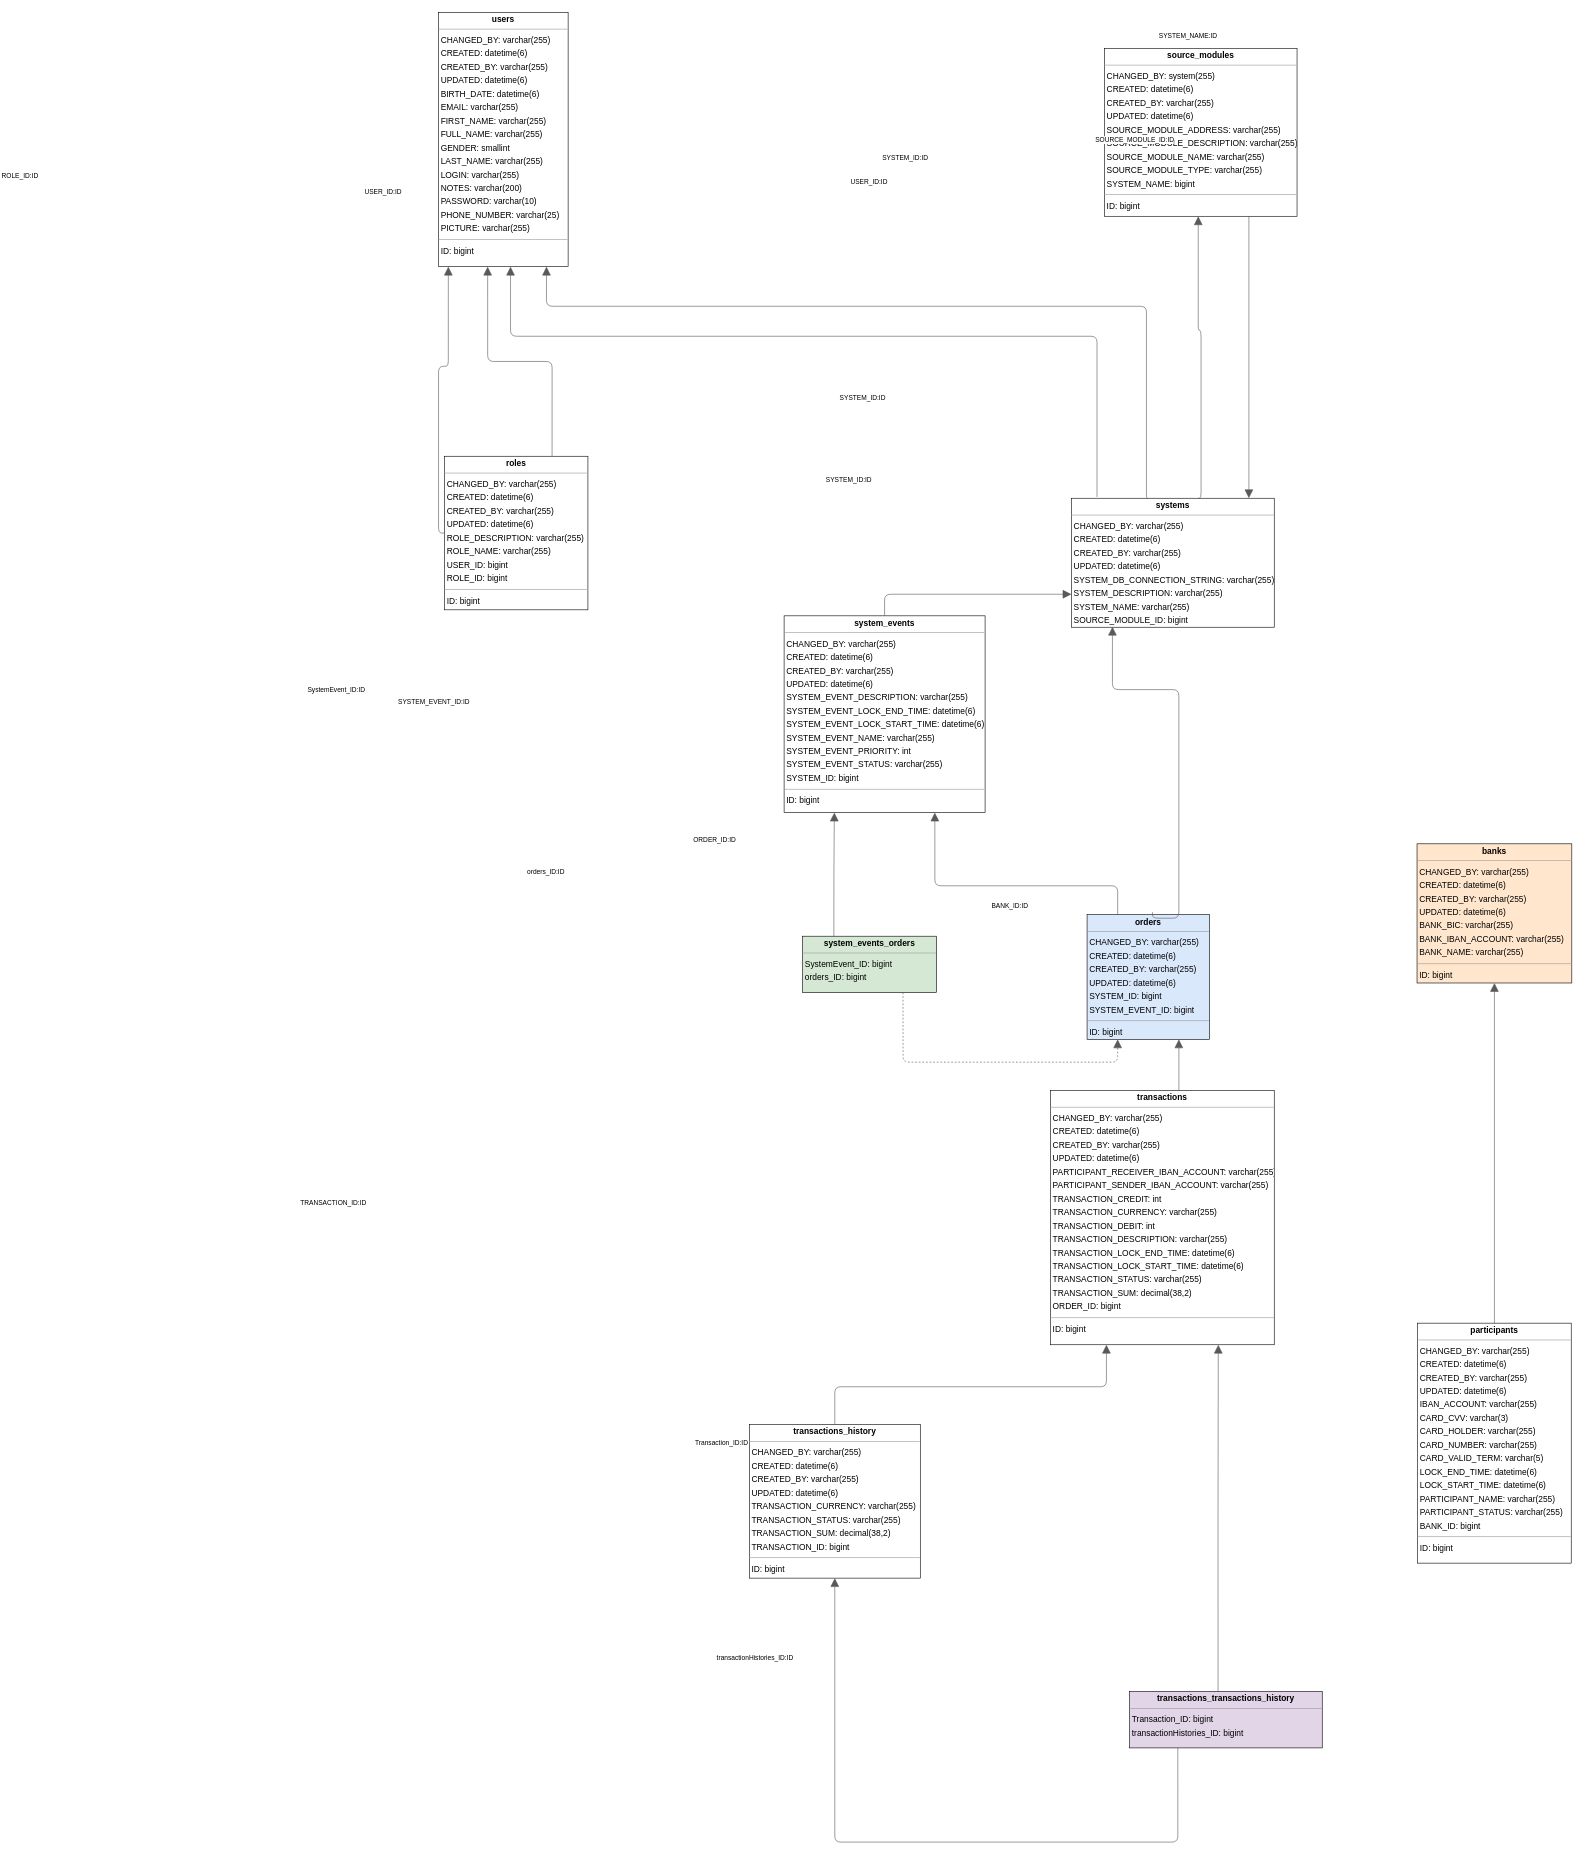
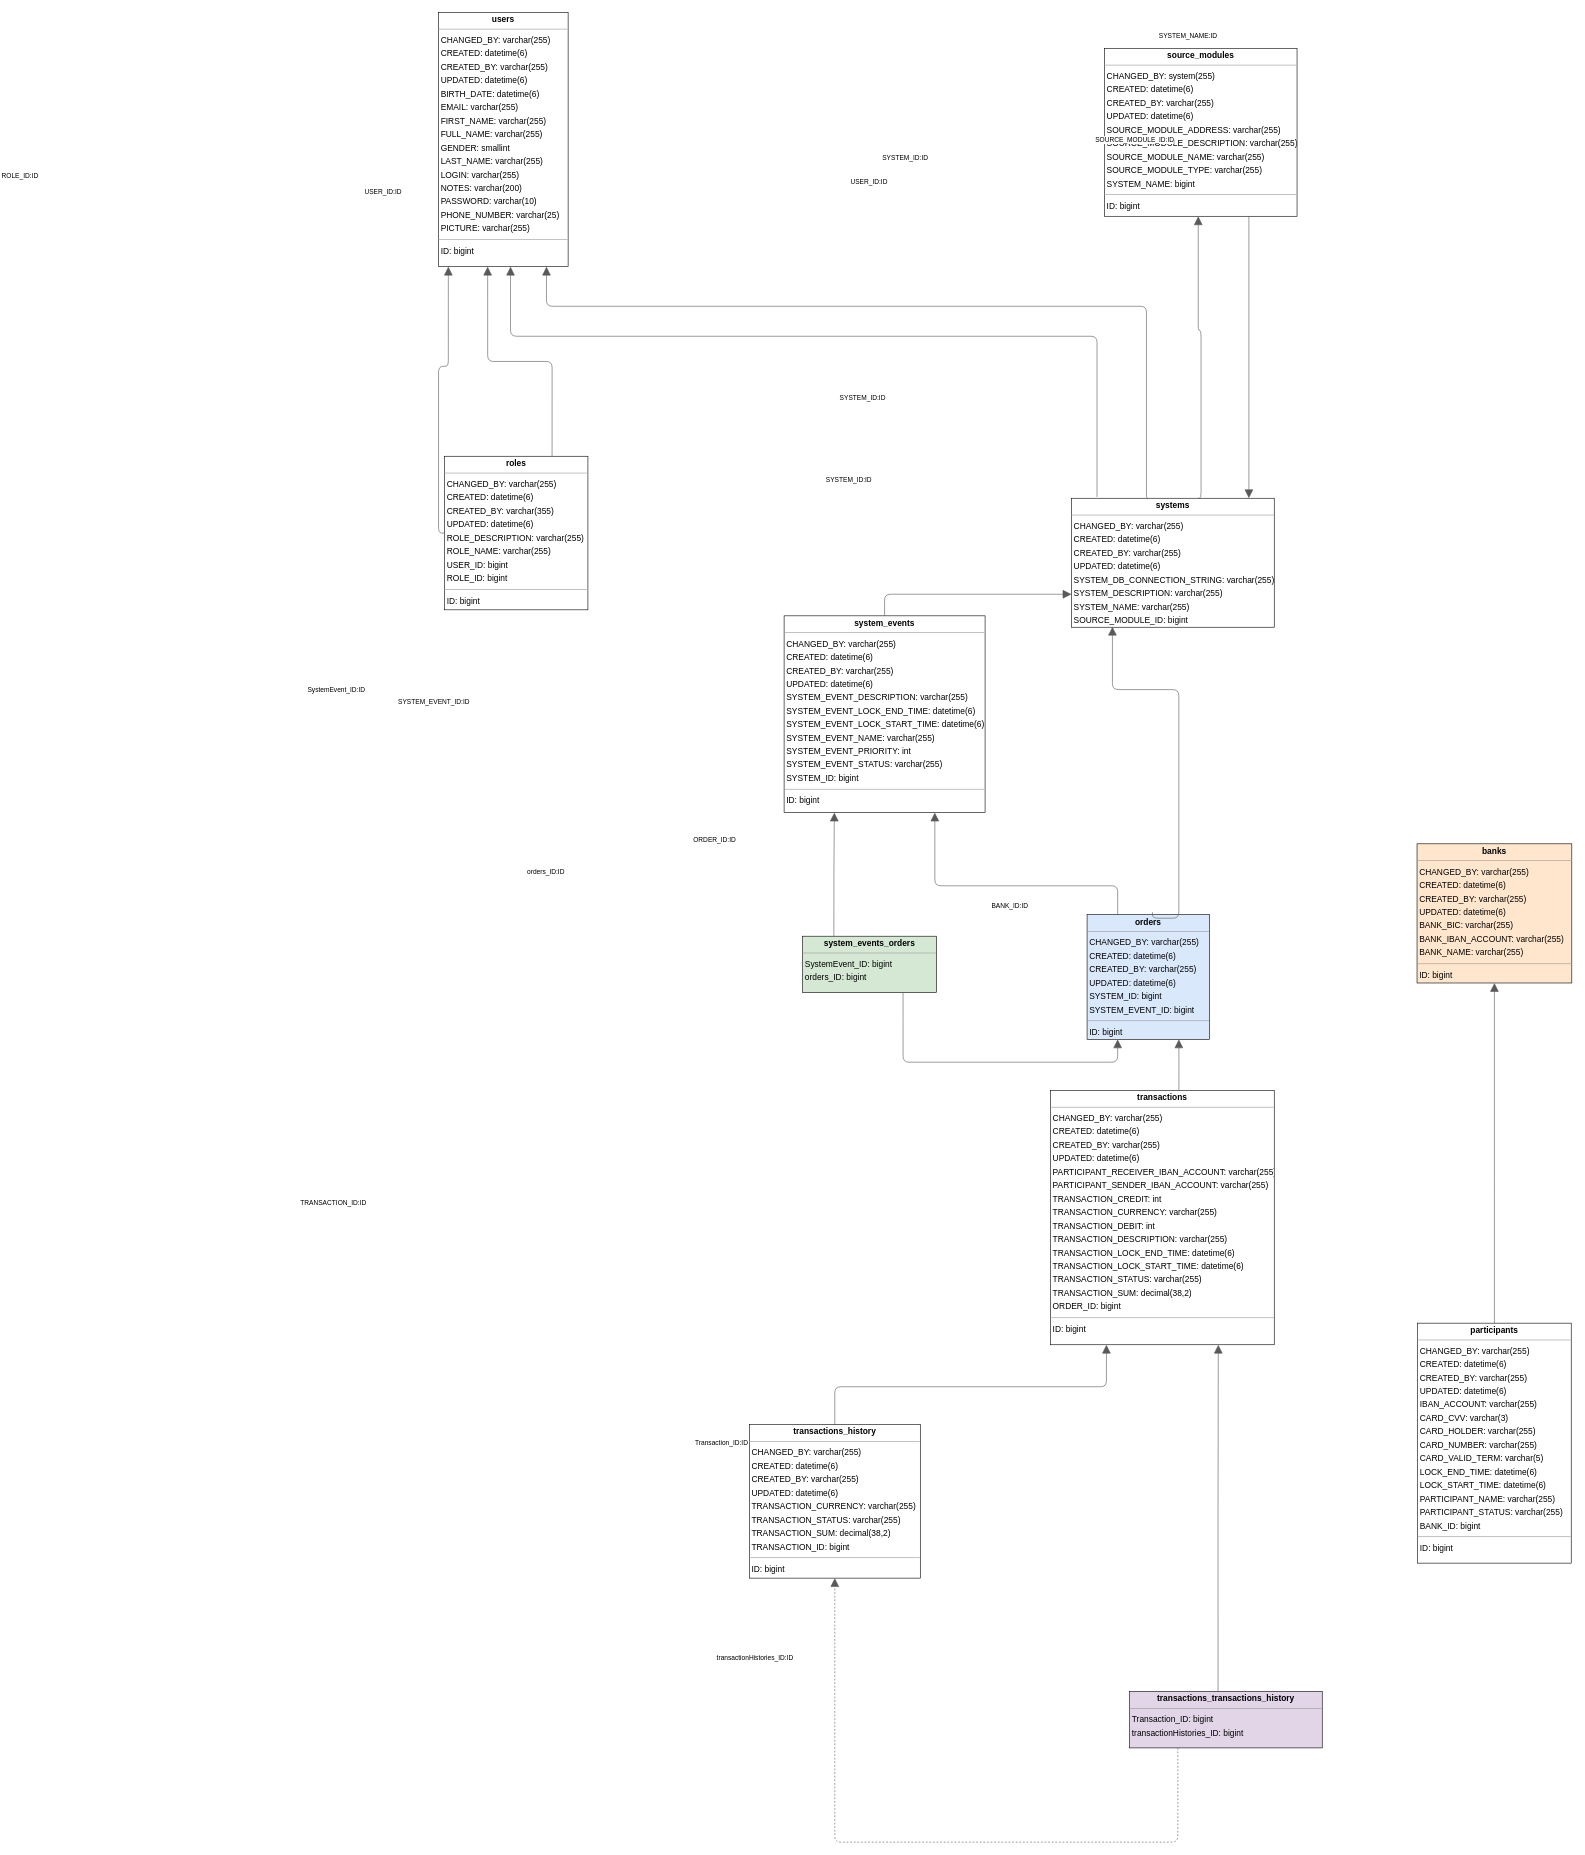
(513, 507) -> (513, 507)
(982, 1062) -> (982, 1062)
(926, 1842) -> (926, 1842)
